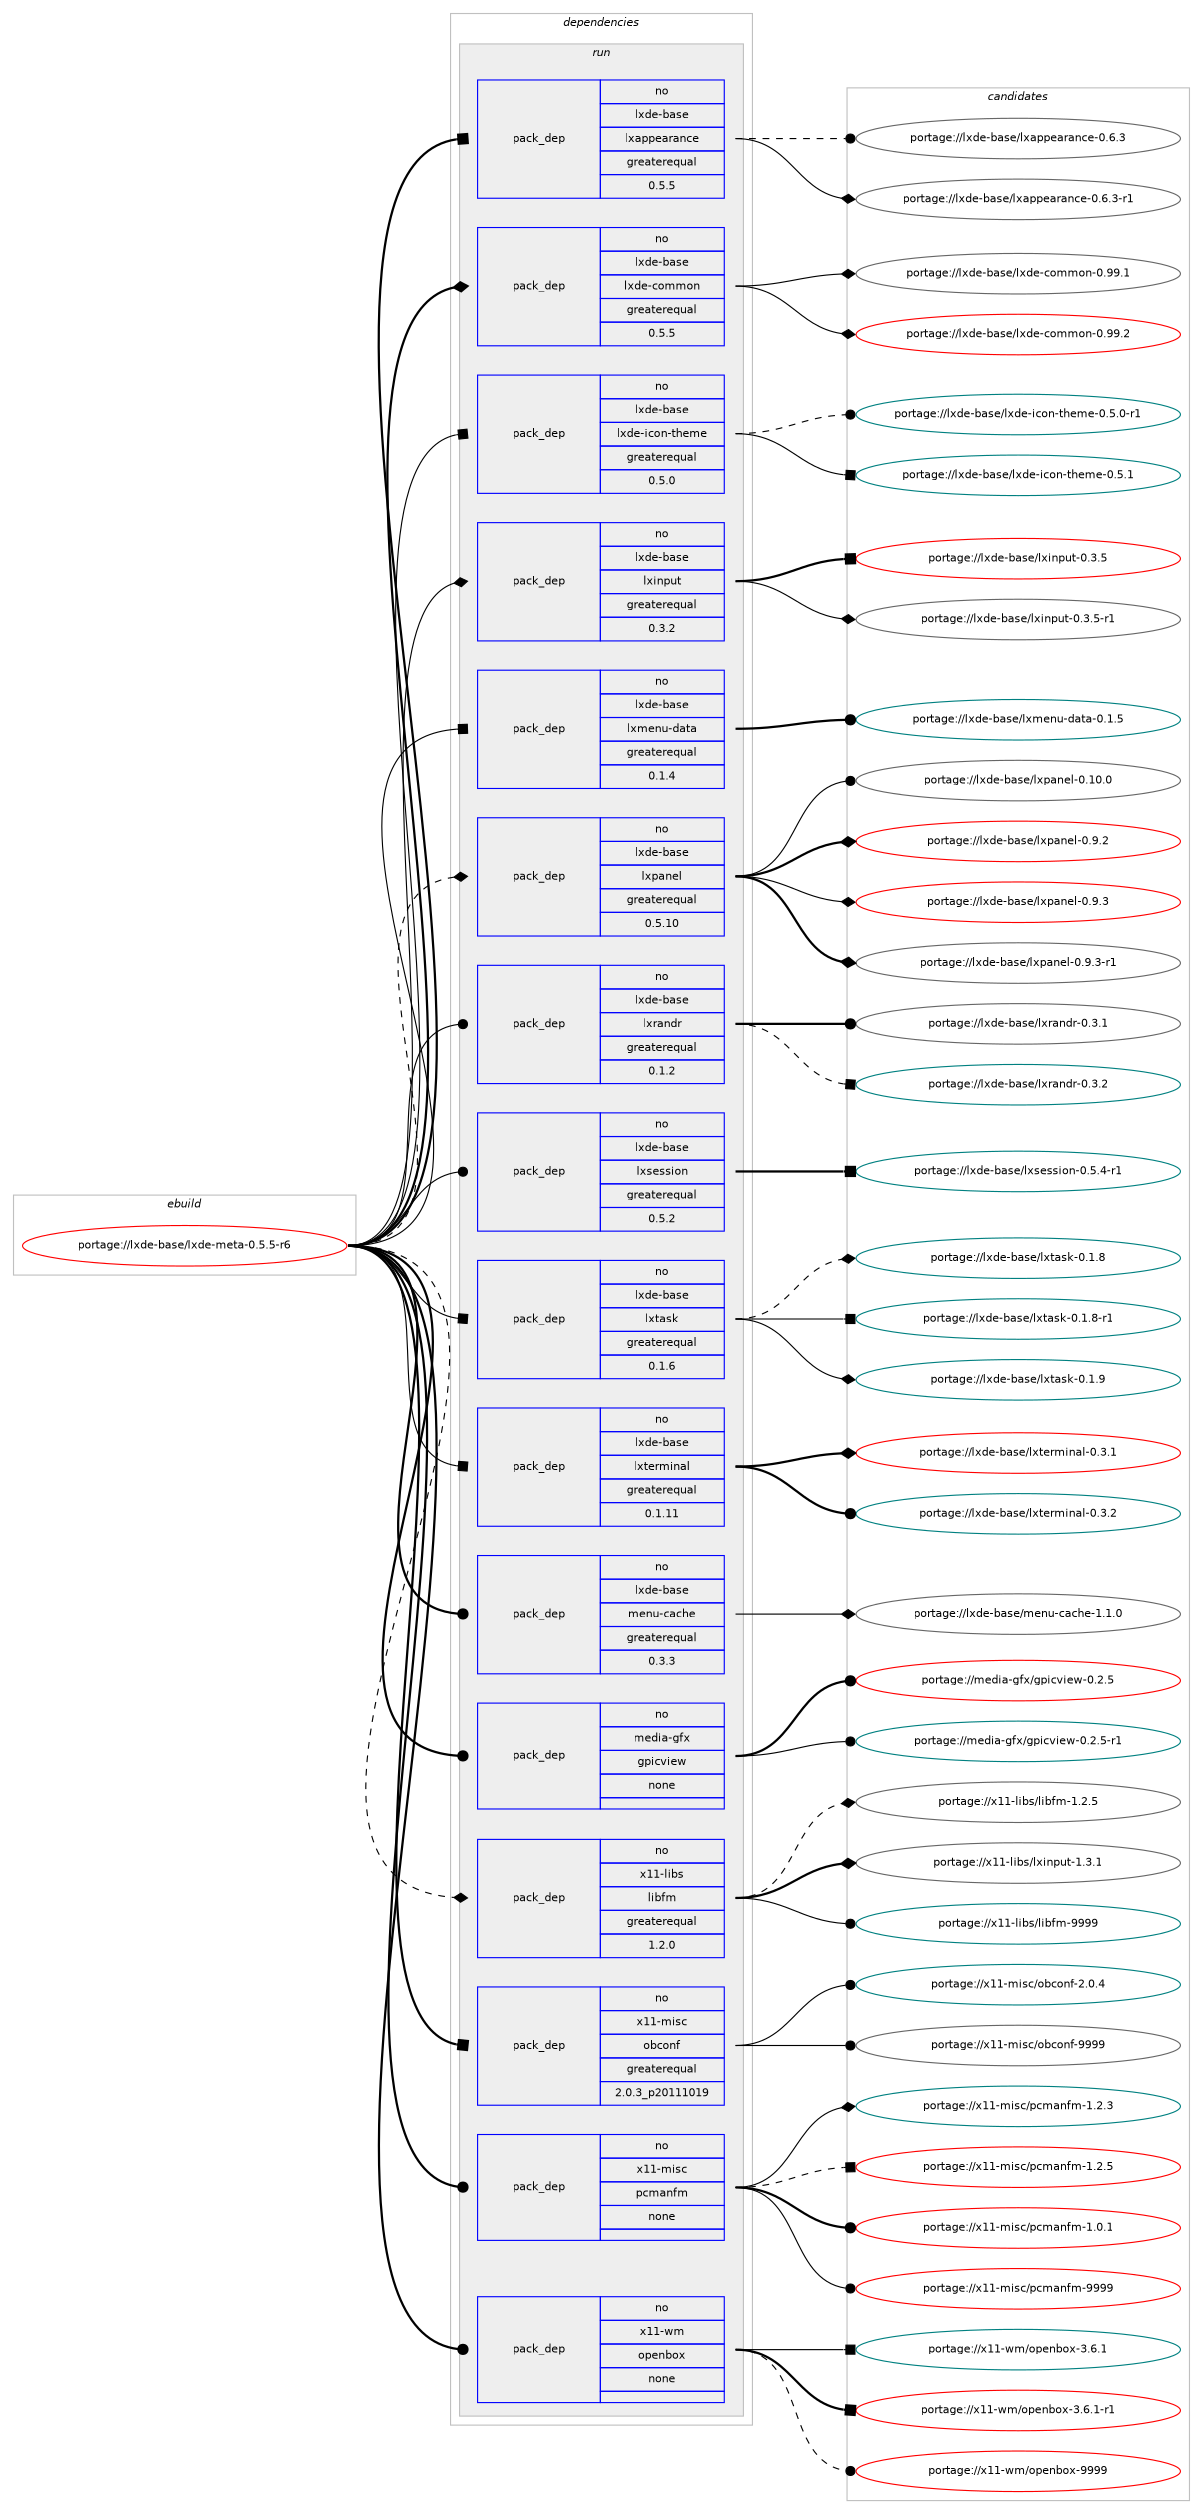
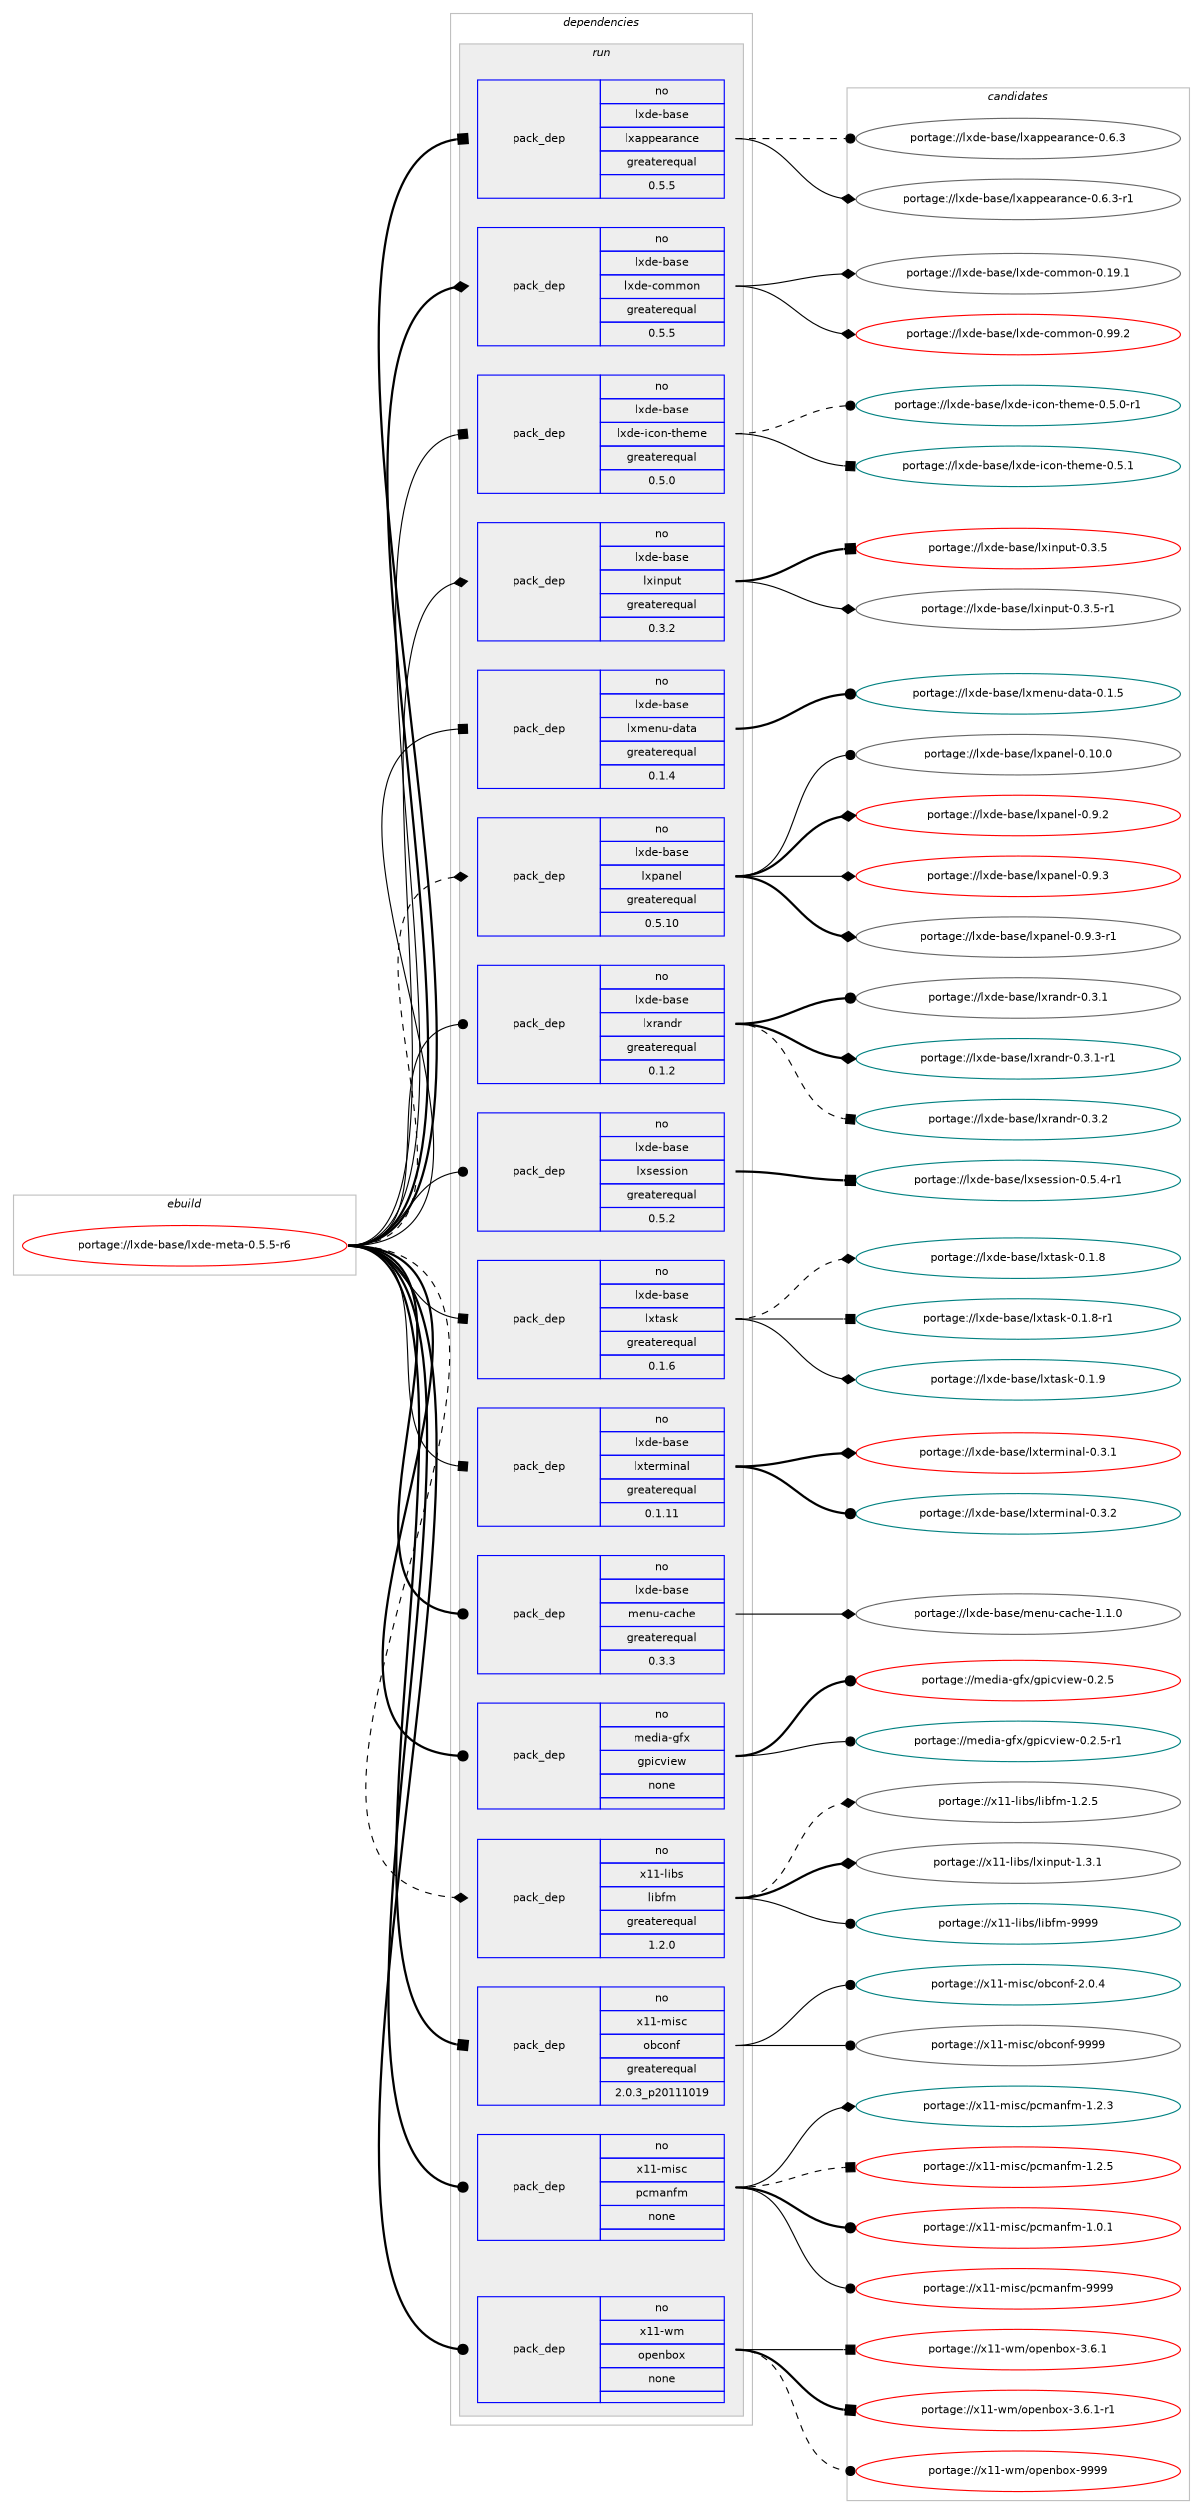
(1018, 274) -> (1018, 274)
none -> (1018, 1059)
(1018, 2350) -> (1018, 2350)
